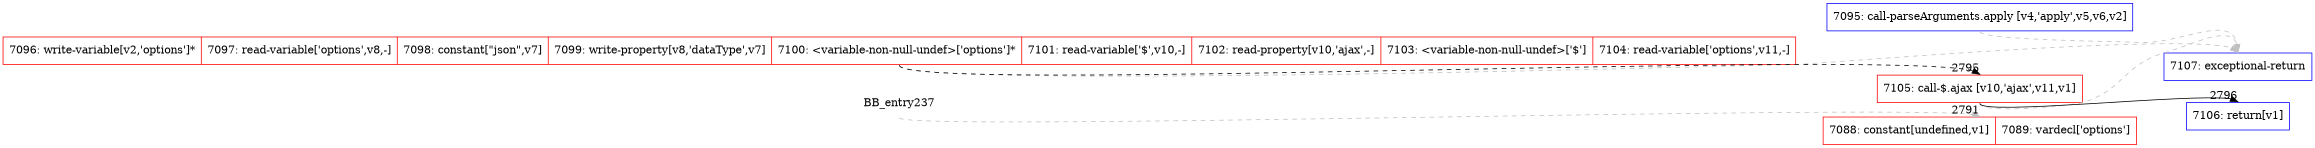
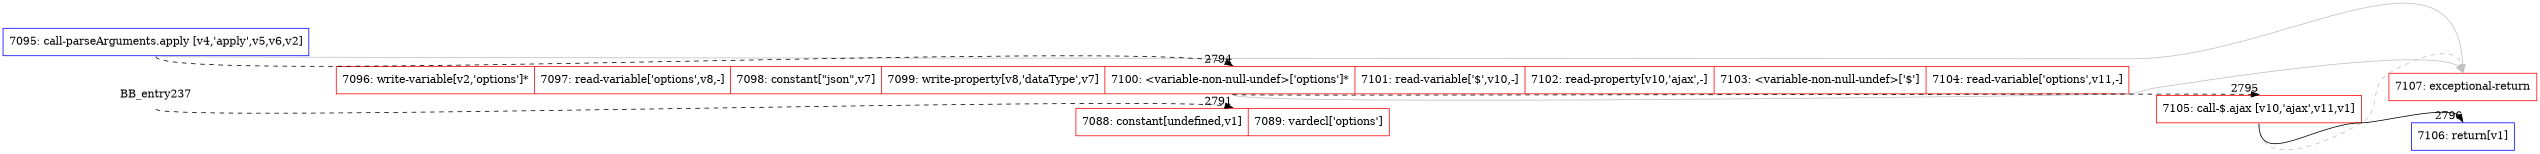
(2092, 41) -> (1331, 58)
(1865, 60) -> (1663, 99)
none -> (610, 63)
(2238, 67) -> (2463, 87)
(1436, 117) -> (690, 108)
